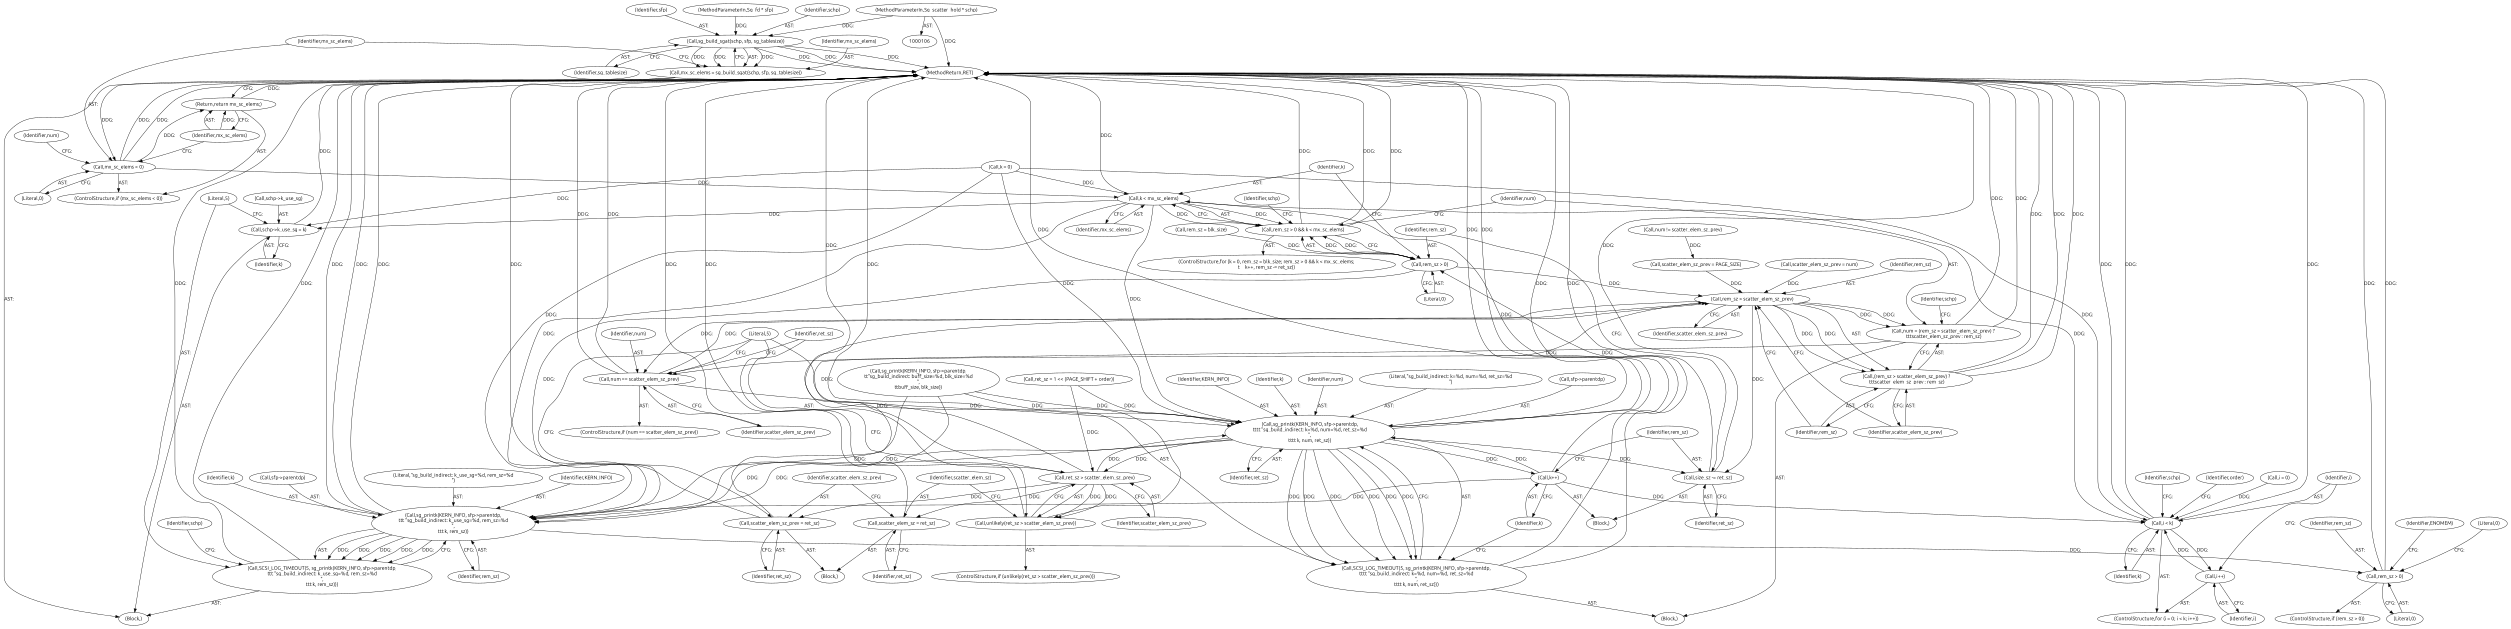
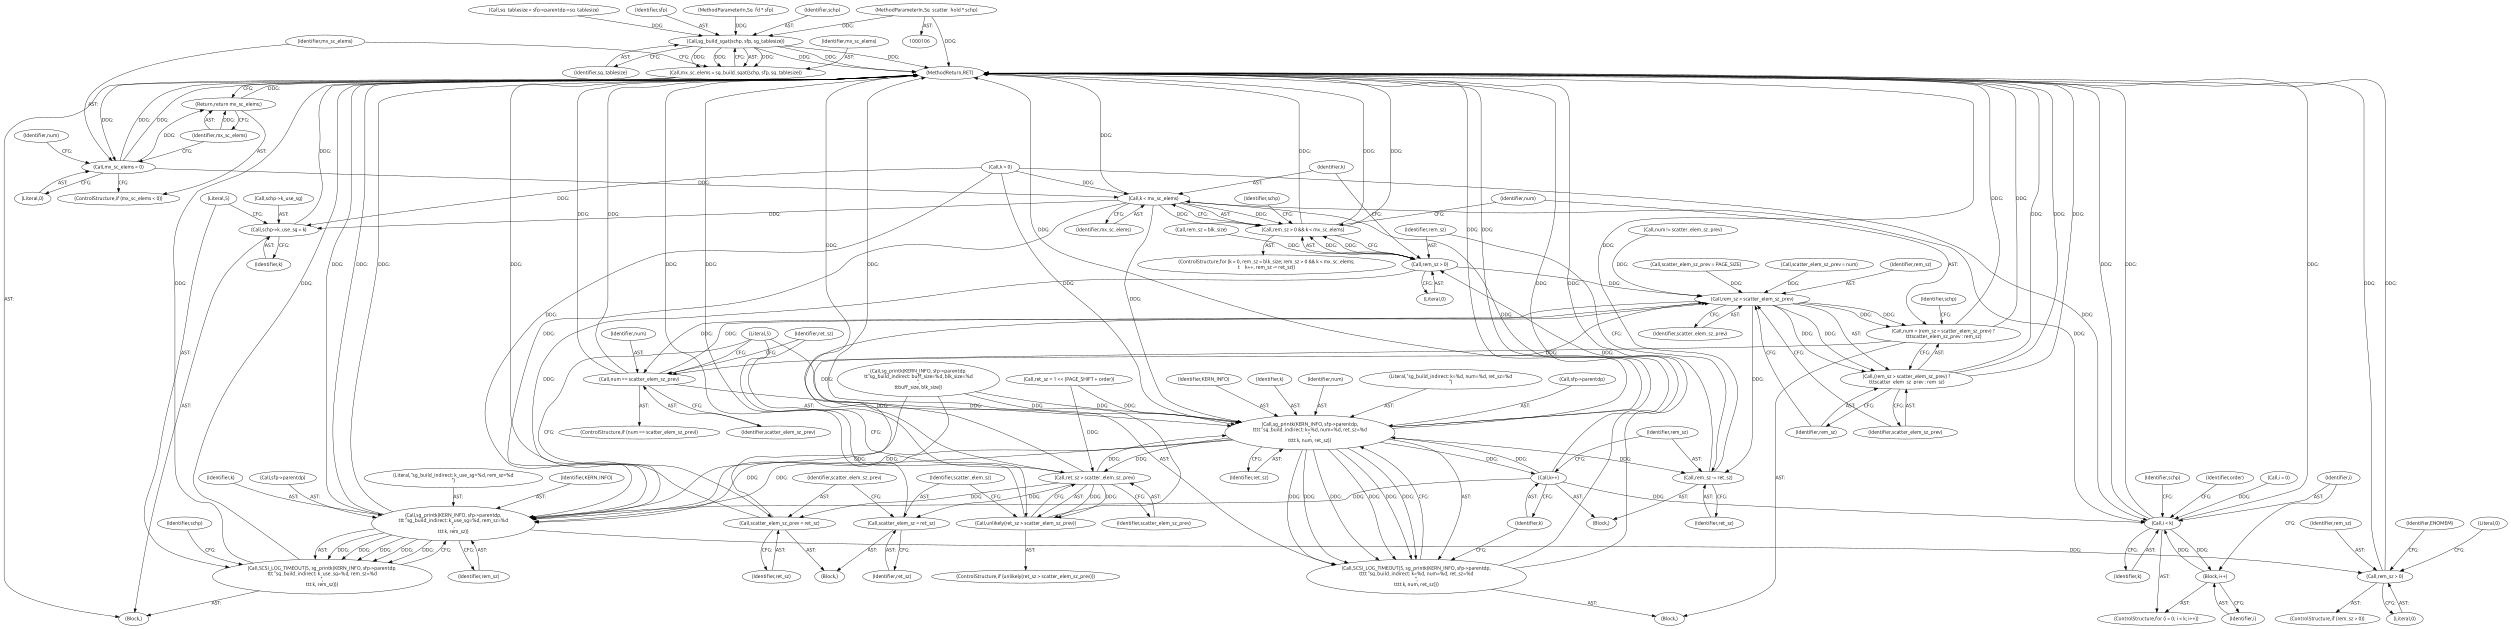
none -> (544, 10)
(124, 183) -> (124, 183)
(1689, 246) -> (1627, 282)
(1708, 478) -> (1708, 478)
(2215, 577) -> (2215, 577)
